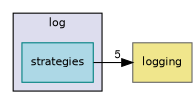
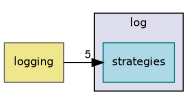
(109, 63) -> (78, 63)
